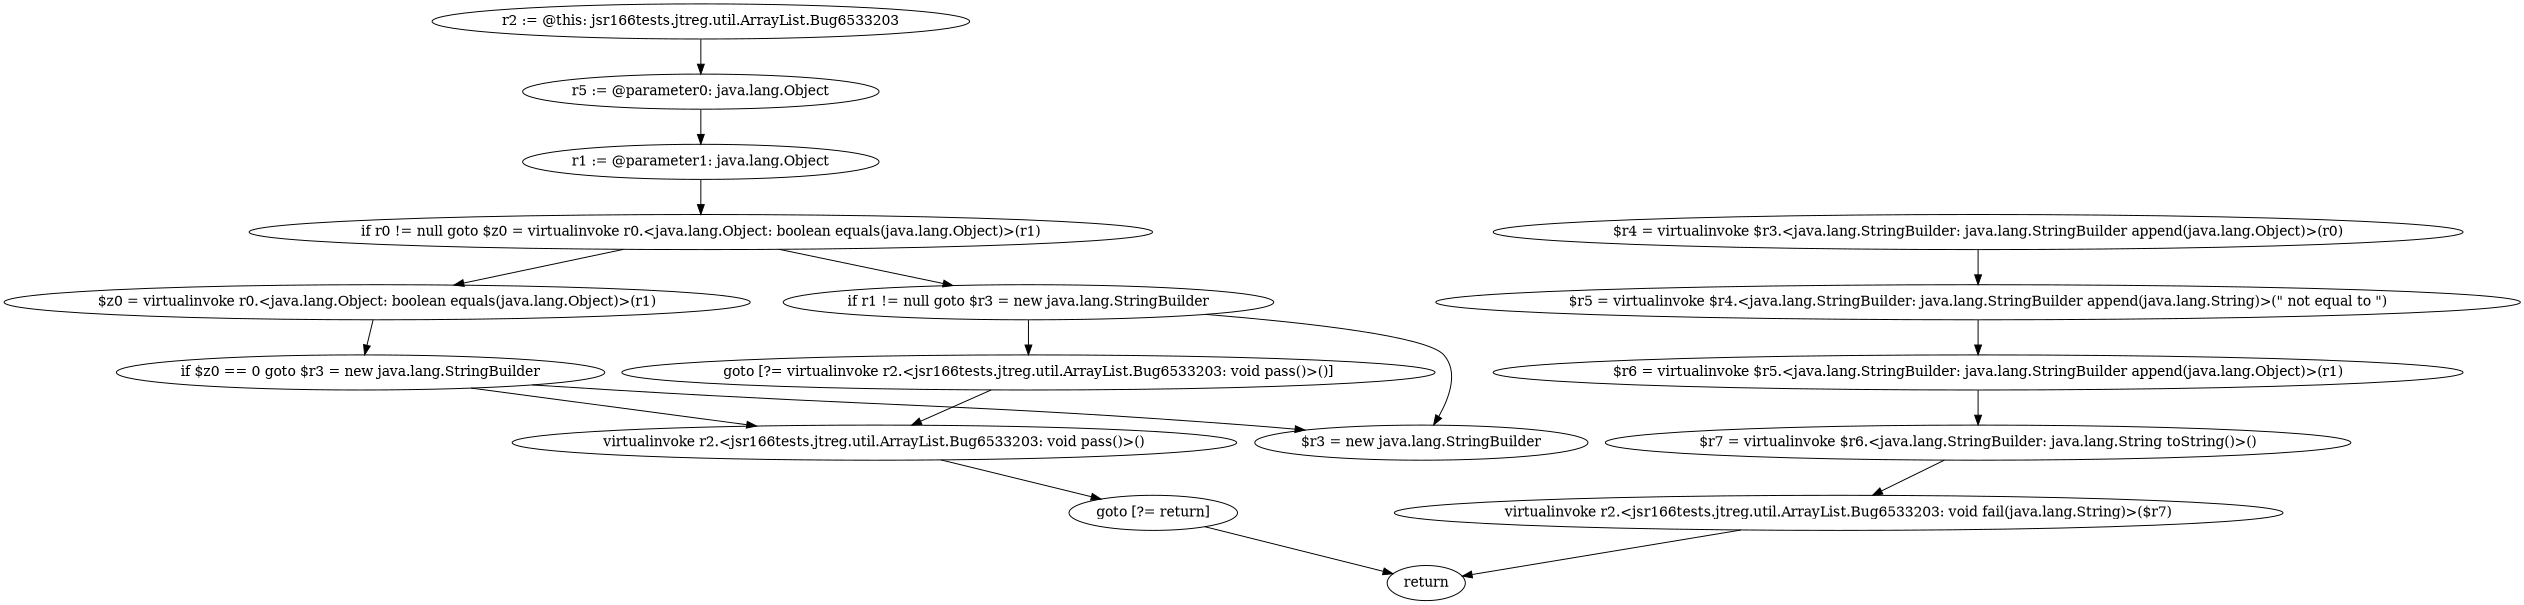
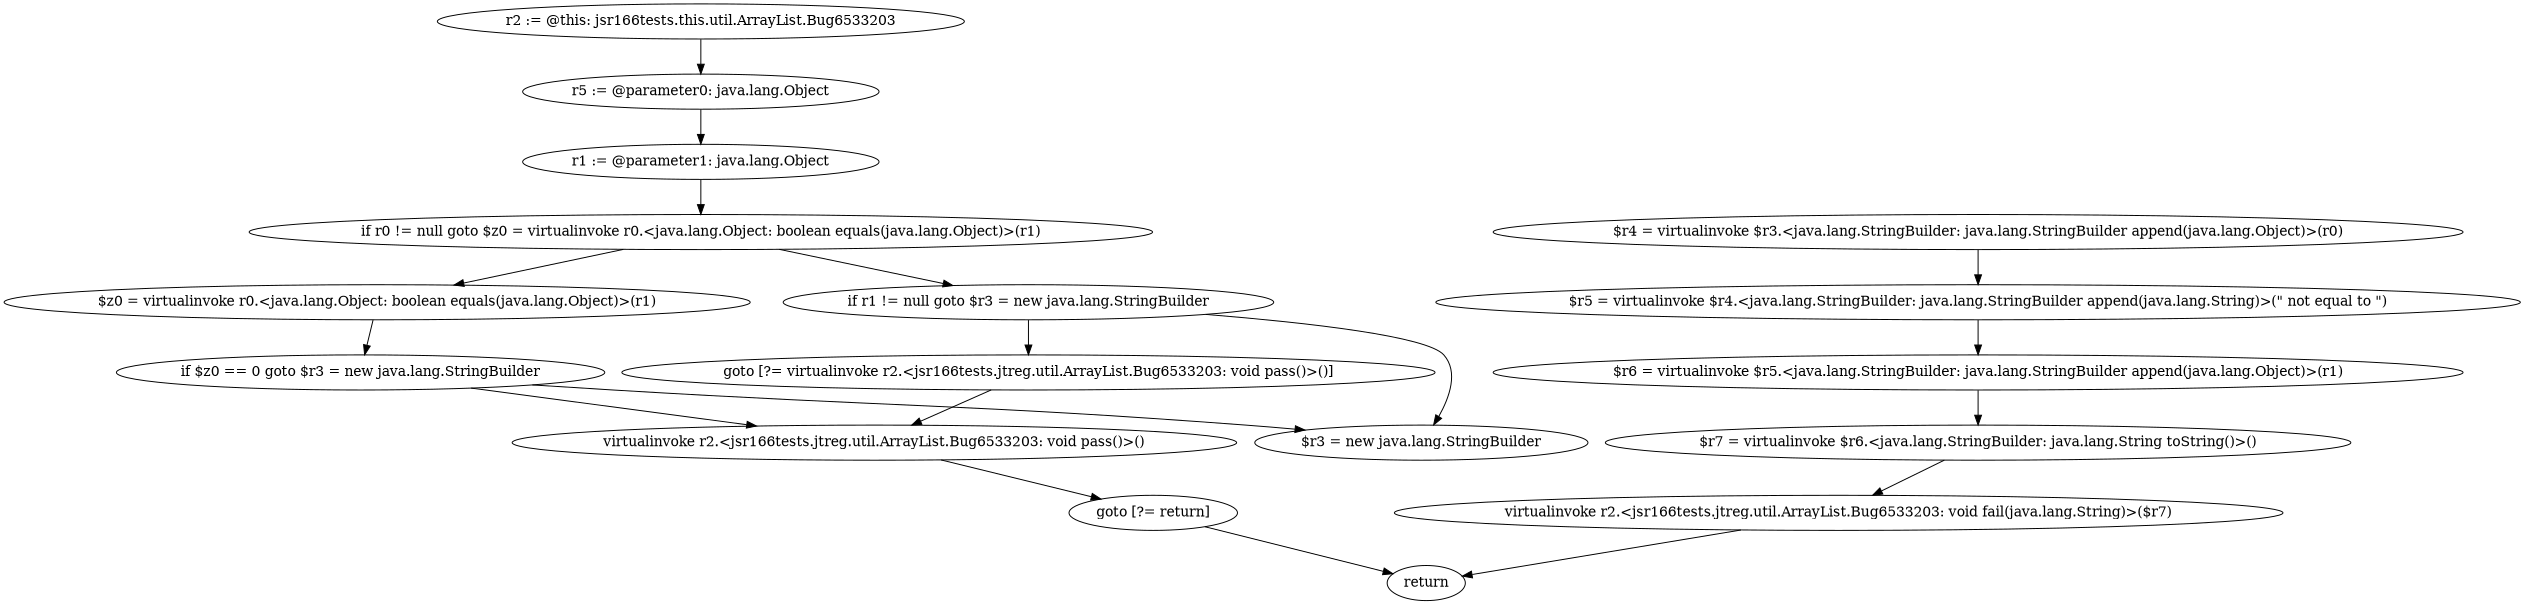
(701, 21) -> (701, 21)
